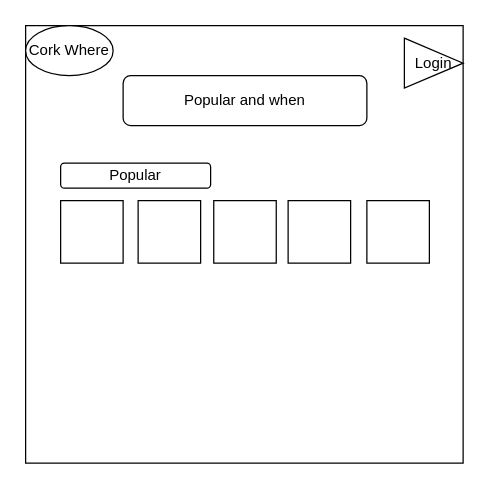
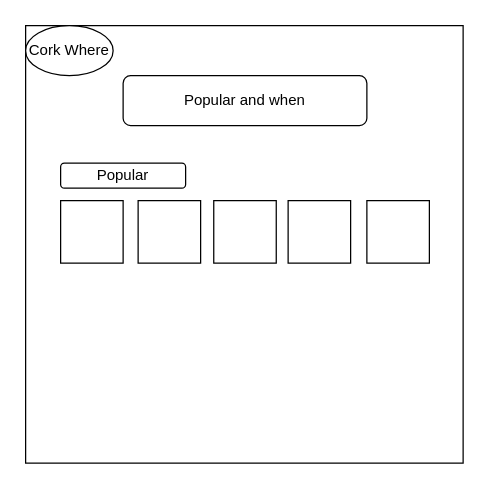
(434, 63) -> none
(136, 176) -> (123, 176)
